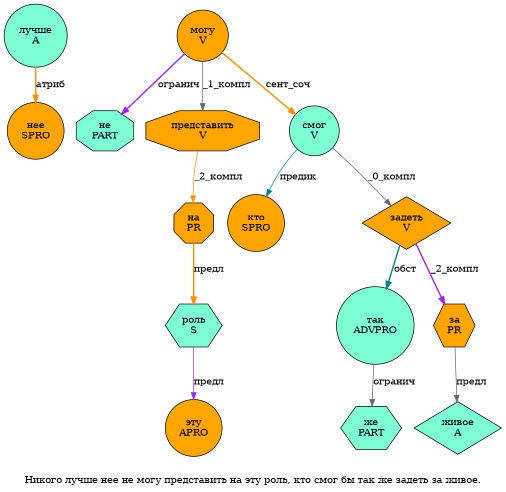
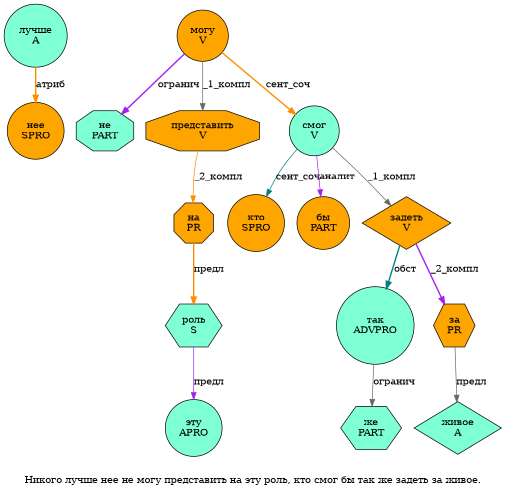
(298, 177) -> (298, 177)
(392, 177) -> (392, 177)
none -> (323, 223)
(194, 428) -> (194, 428)
